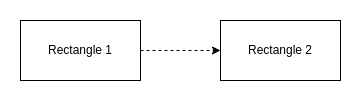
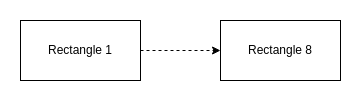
(281, 51) -> (281, 51)
